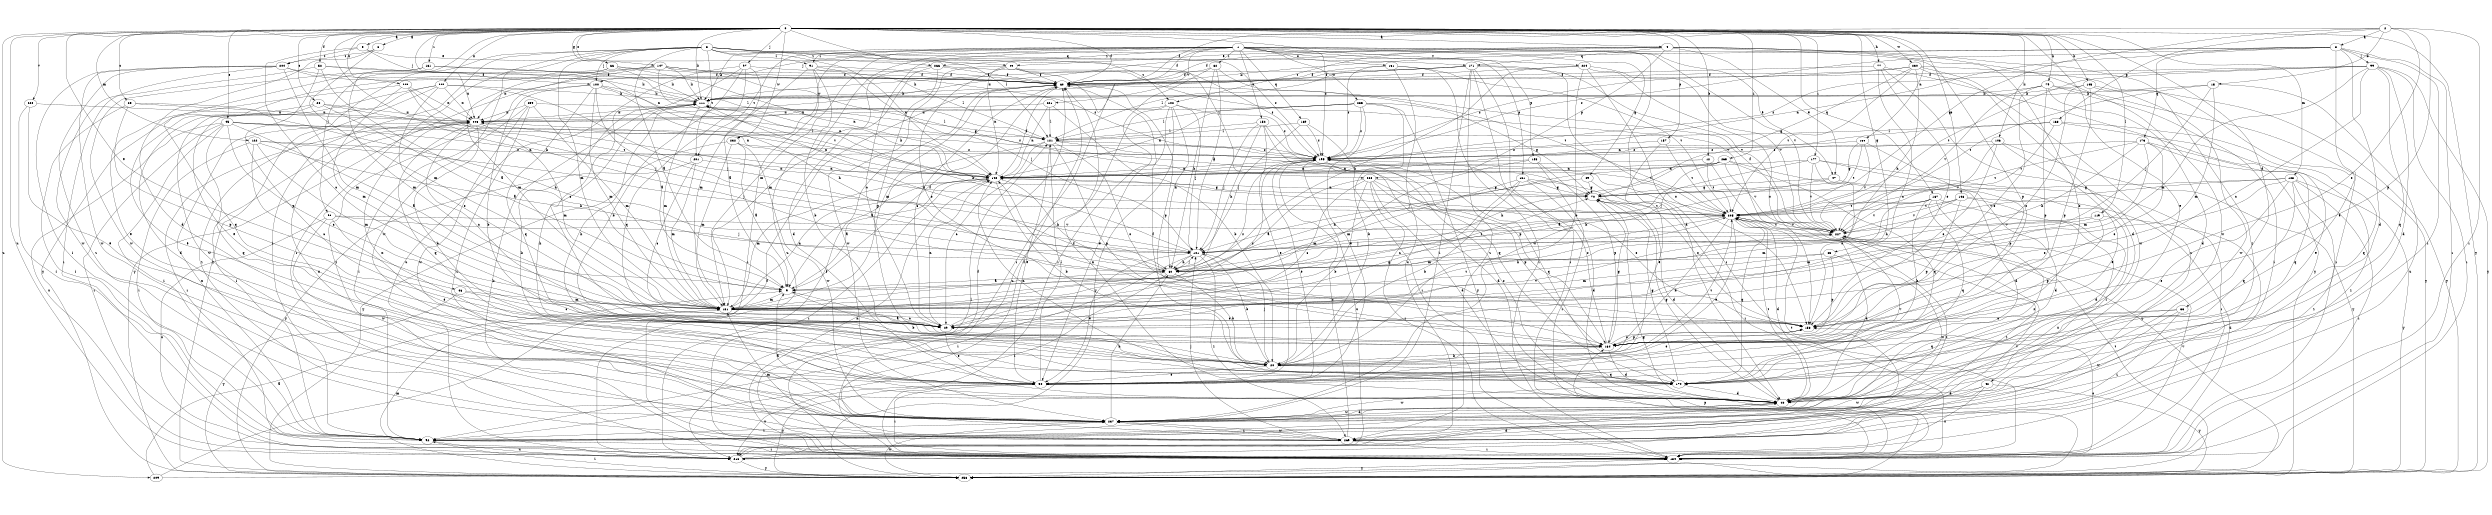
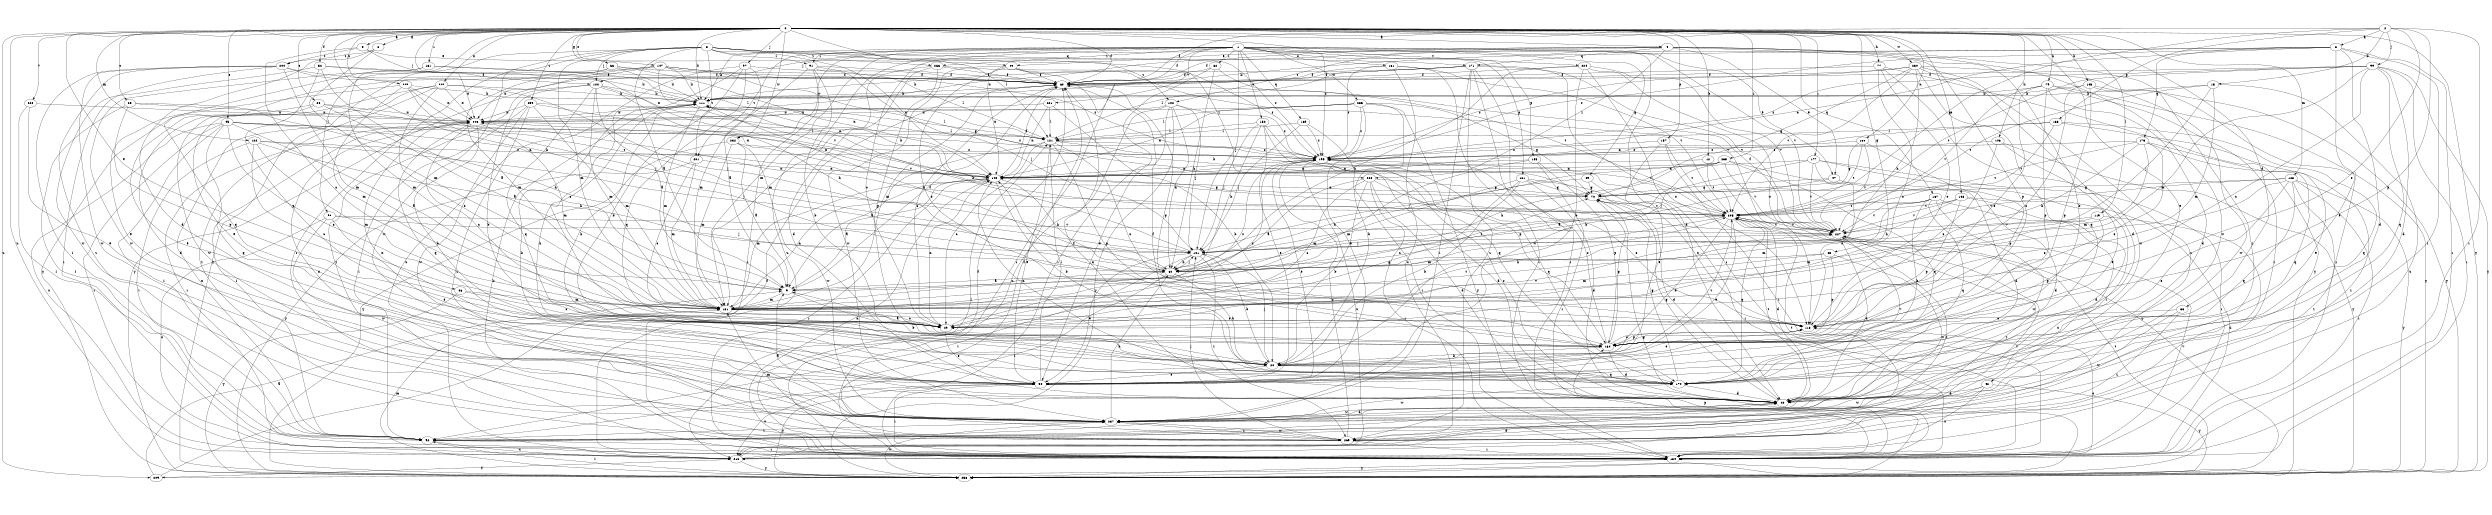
none -> (576, 36)
(2354, 54) -> (2391, 50)
none -> (552, 98)
(1582, 113) -> (1582, 113)
none -> (748, 127)
(341, 138) -> none
(1212, 159) -> (1237, 143)
(1915, 195) -> (1179, 205)
(1513, 237) -> none
(820, 279) -> (447, 468)
(2034, 309) -> (2034, 309)
(1808, 328) -> (1808, 328)
(1930, 343) -> (2057, 302)
none -> (1952, 347)
